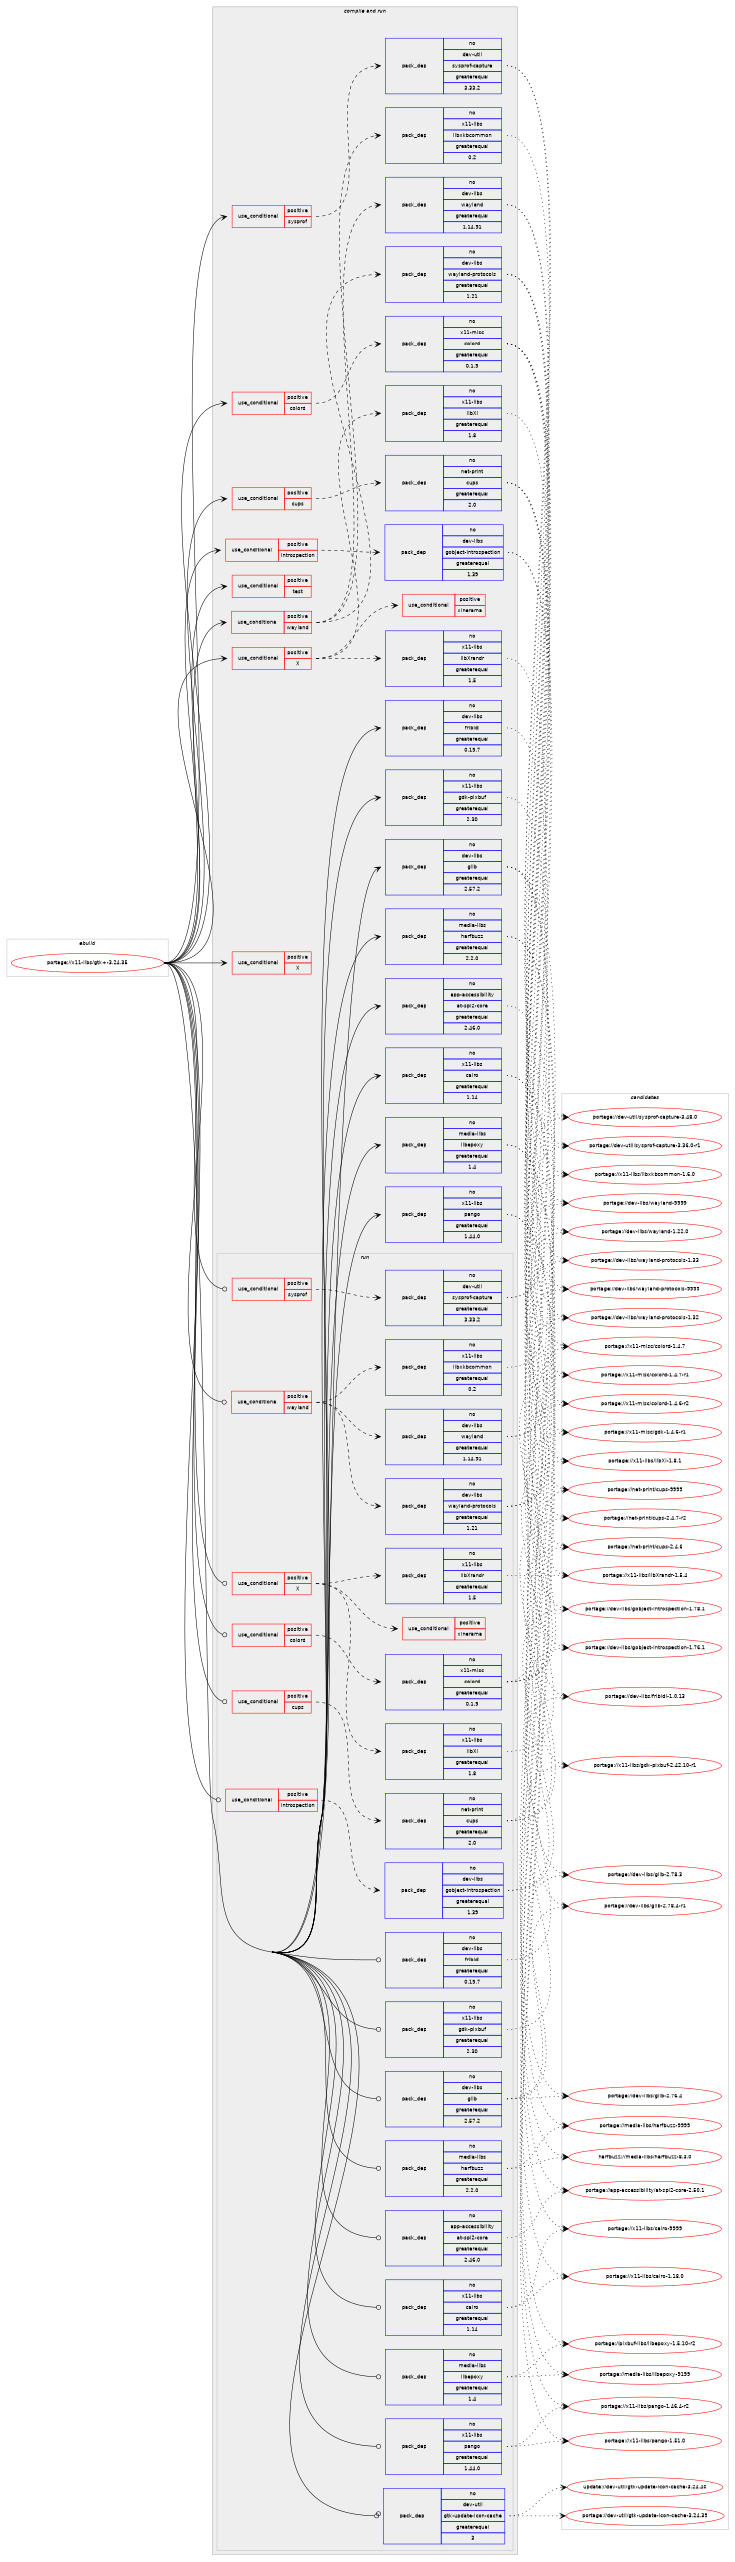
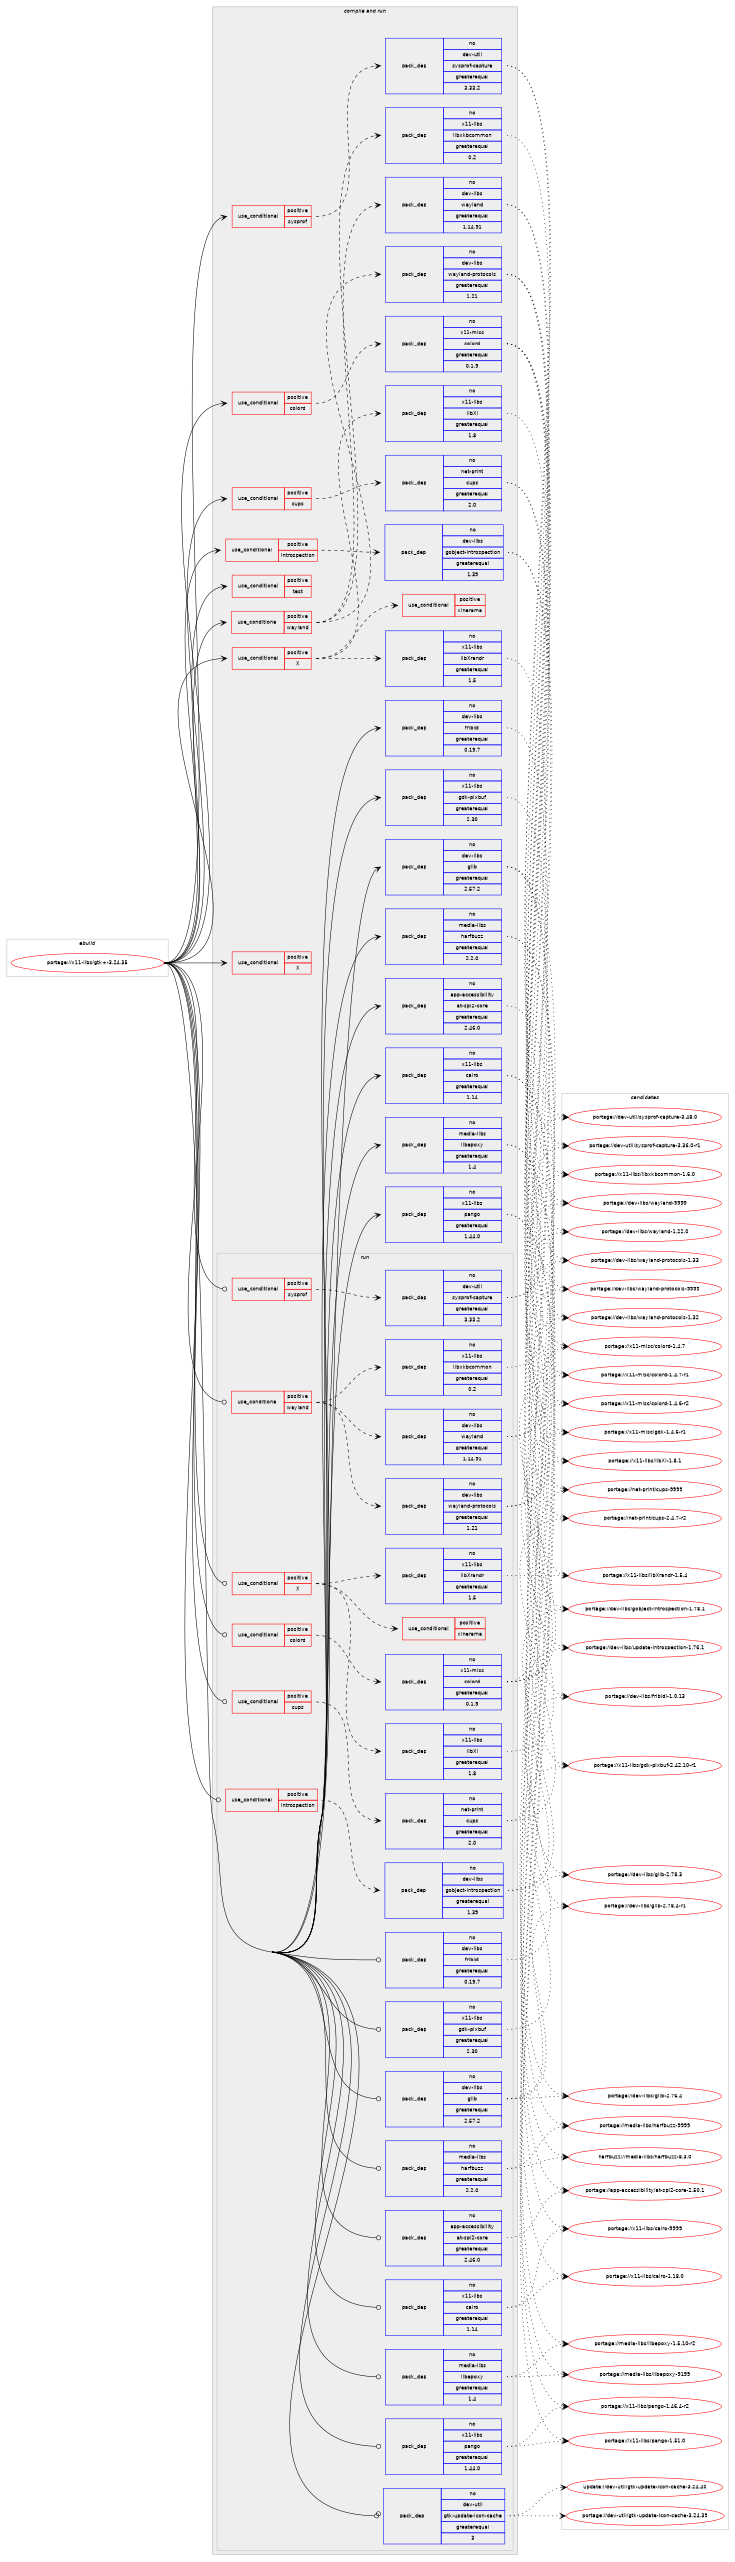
(645, 1547) -> none
(645, 1648) -> (645, 1648)
(645, 2344) -> (645, 2344)
